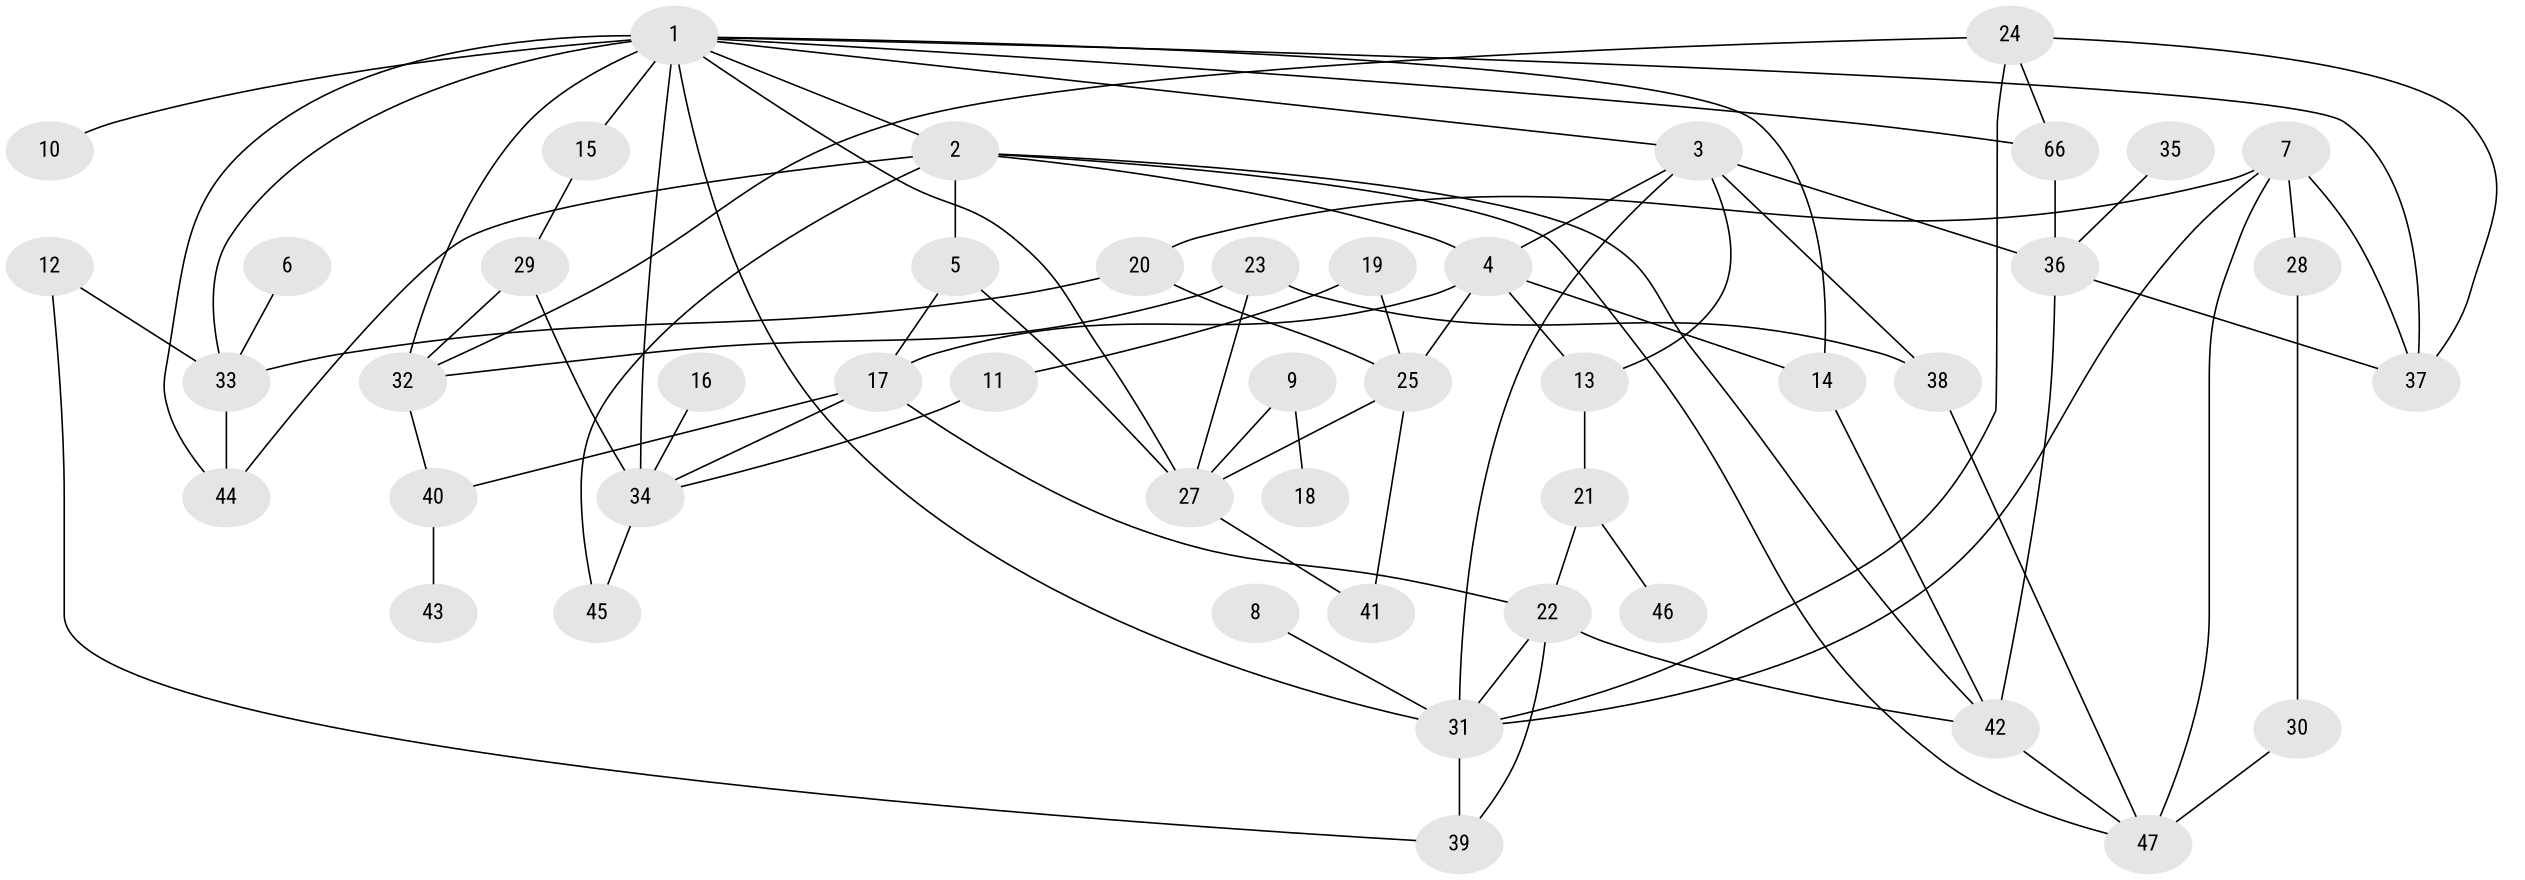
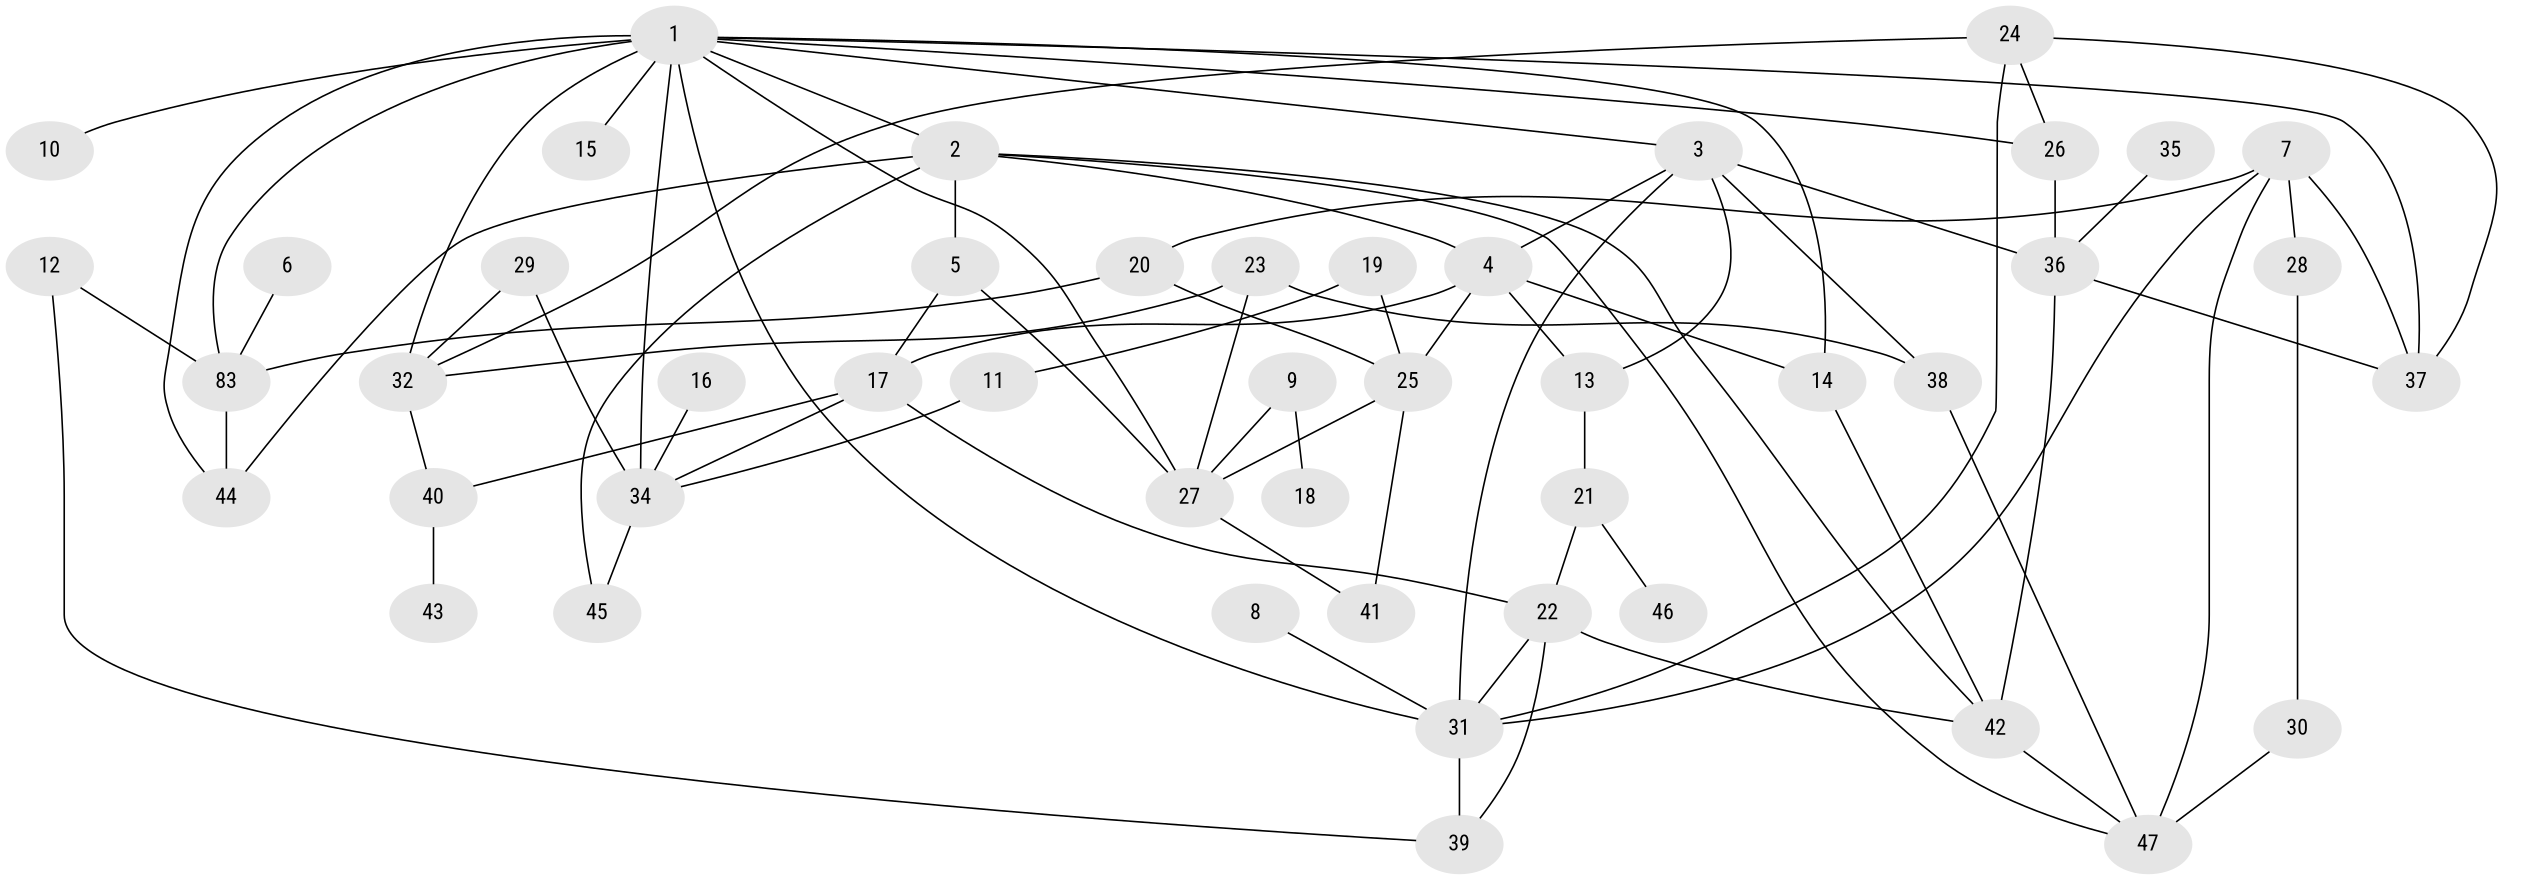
(2055, 151) -> (2055, 151)
(561, 198) -> none
(226, 382) -> (226, 382)
